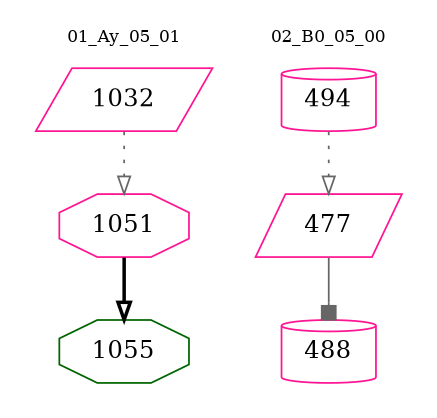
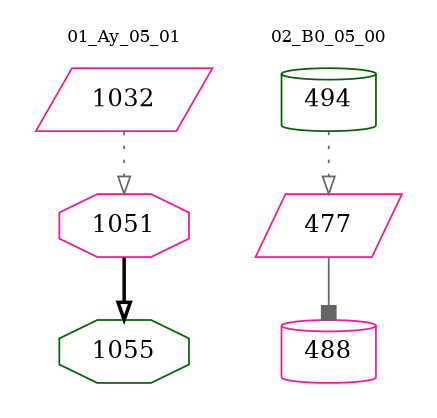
(329, 100) -> (329, 100)
